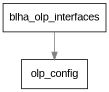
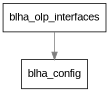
(55, 74) -> (55, 74)
